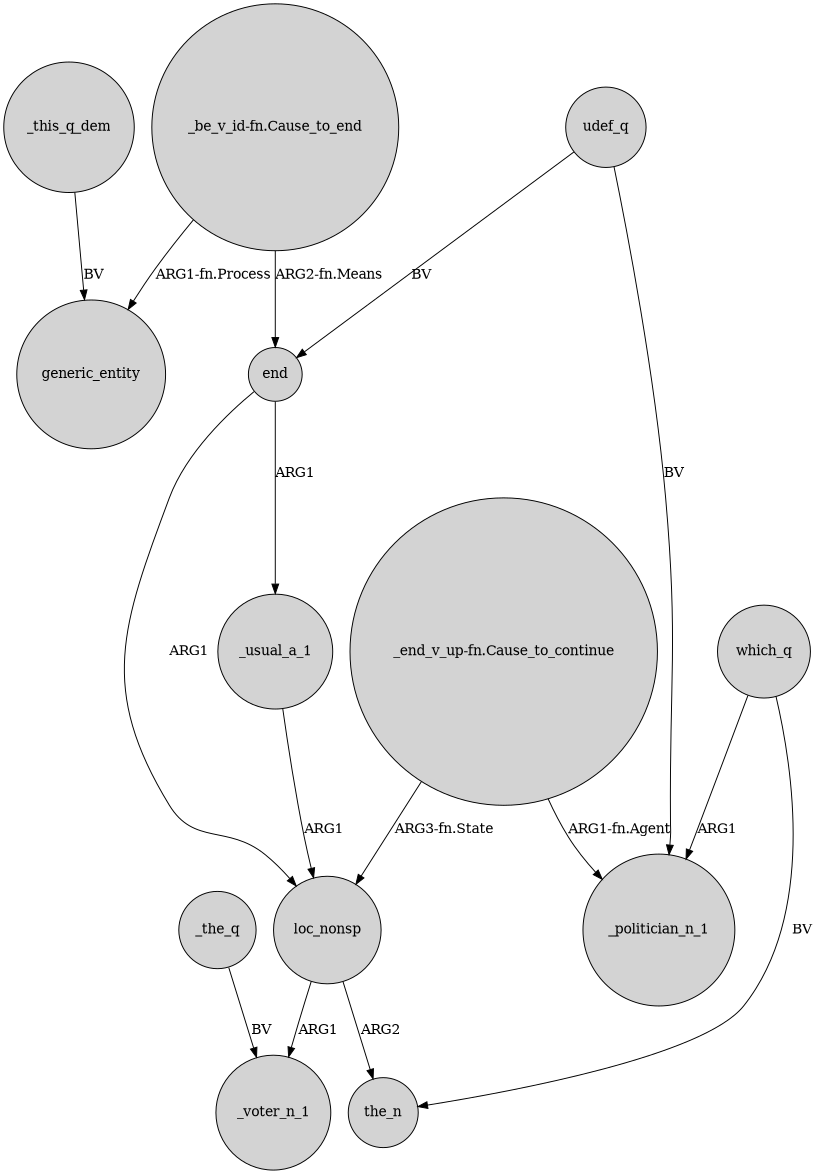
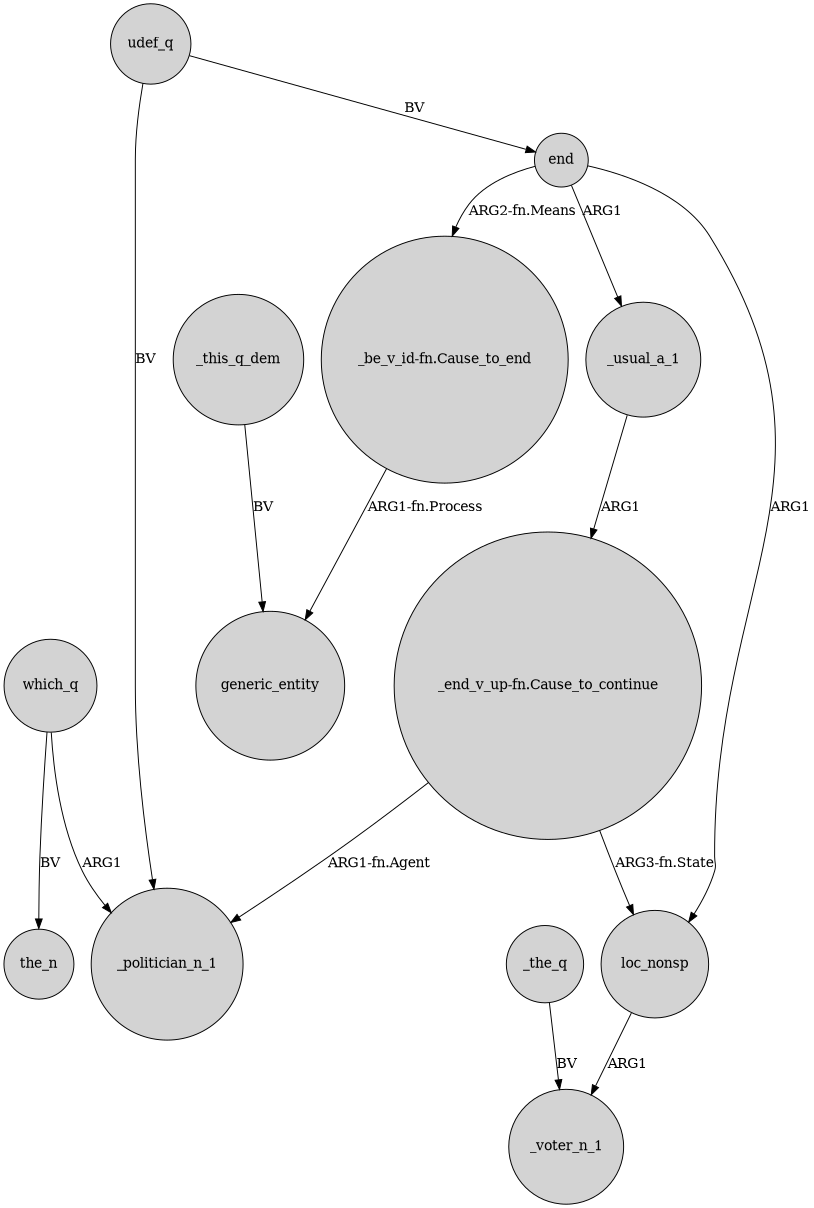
(275, 294) -> (488, 187)
(295, 789) -> (610, 472)
(357, 1026) -> none
